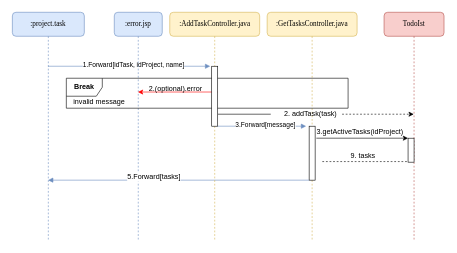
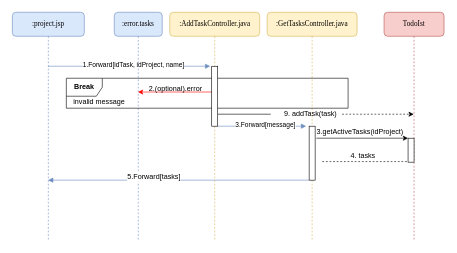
(48, 24) -> (48, 24)
(138, 24) -> (138, 24)
(311, 114) -> (311, 114)
(363, 156) -> (363, 156)
